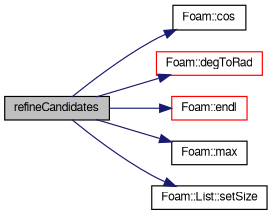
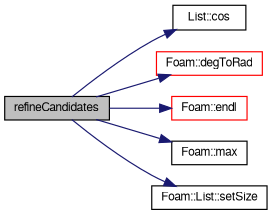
(209, 18) -> (209, 18)
